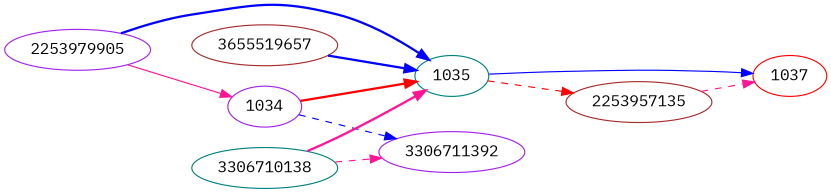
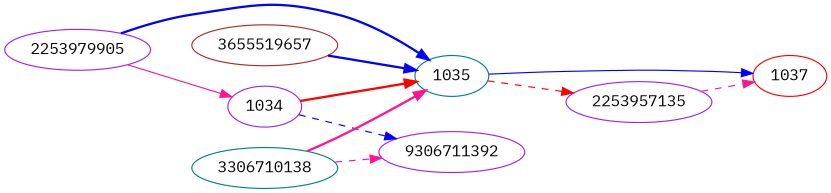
(639, 102) -> (639, 102)
(452, 152) -> (452, 152)
